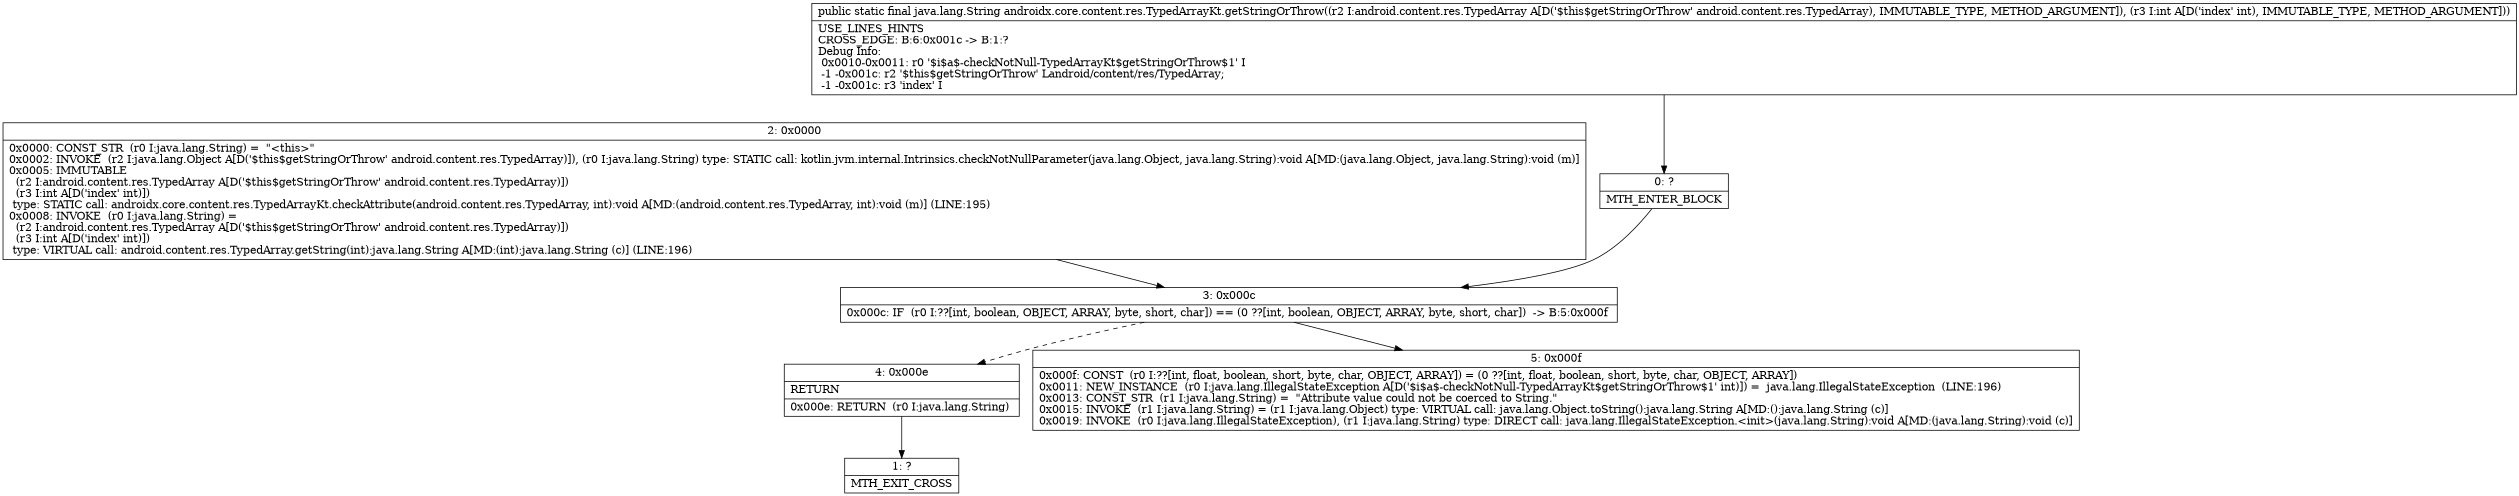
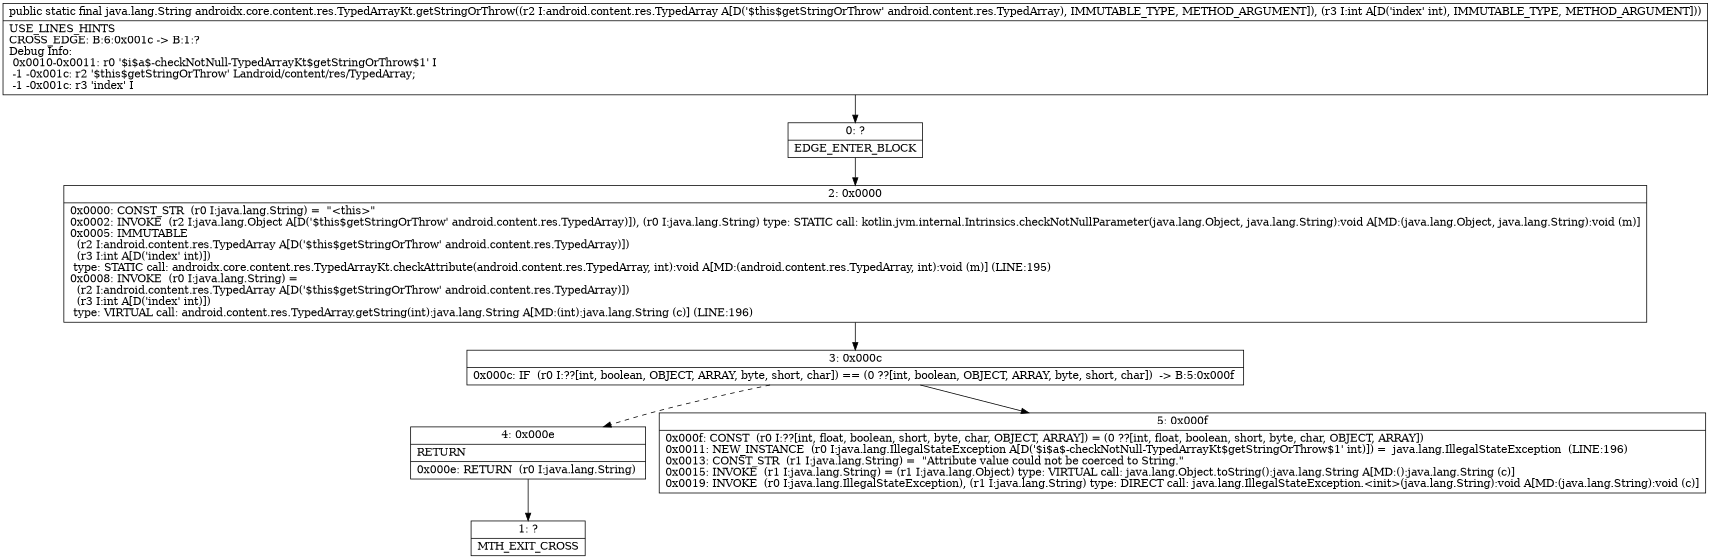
(1664, 199) -> (855, 148)
(1570, 268) -> (855, 168)
